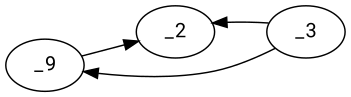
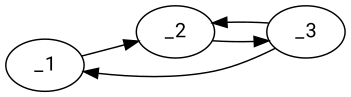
none -> (233, 42)
(45, 65) -> (45, 65)
